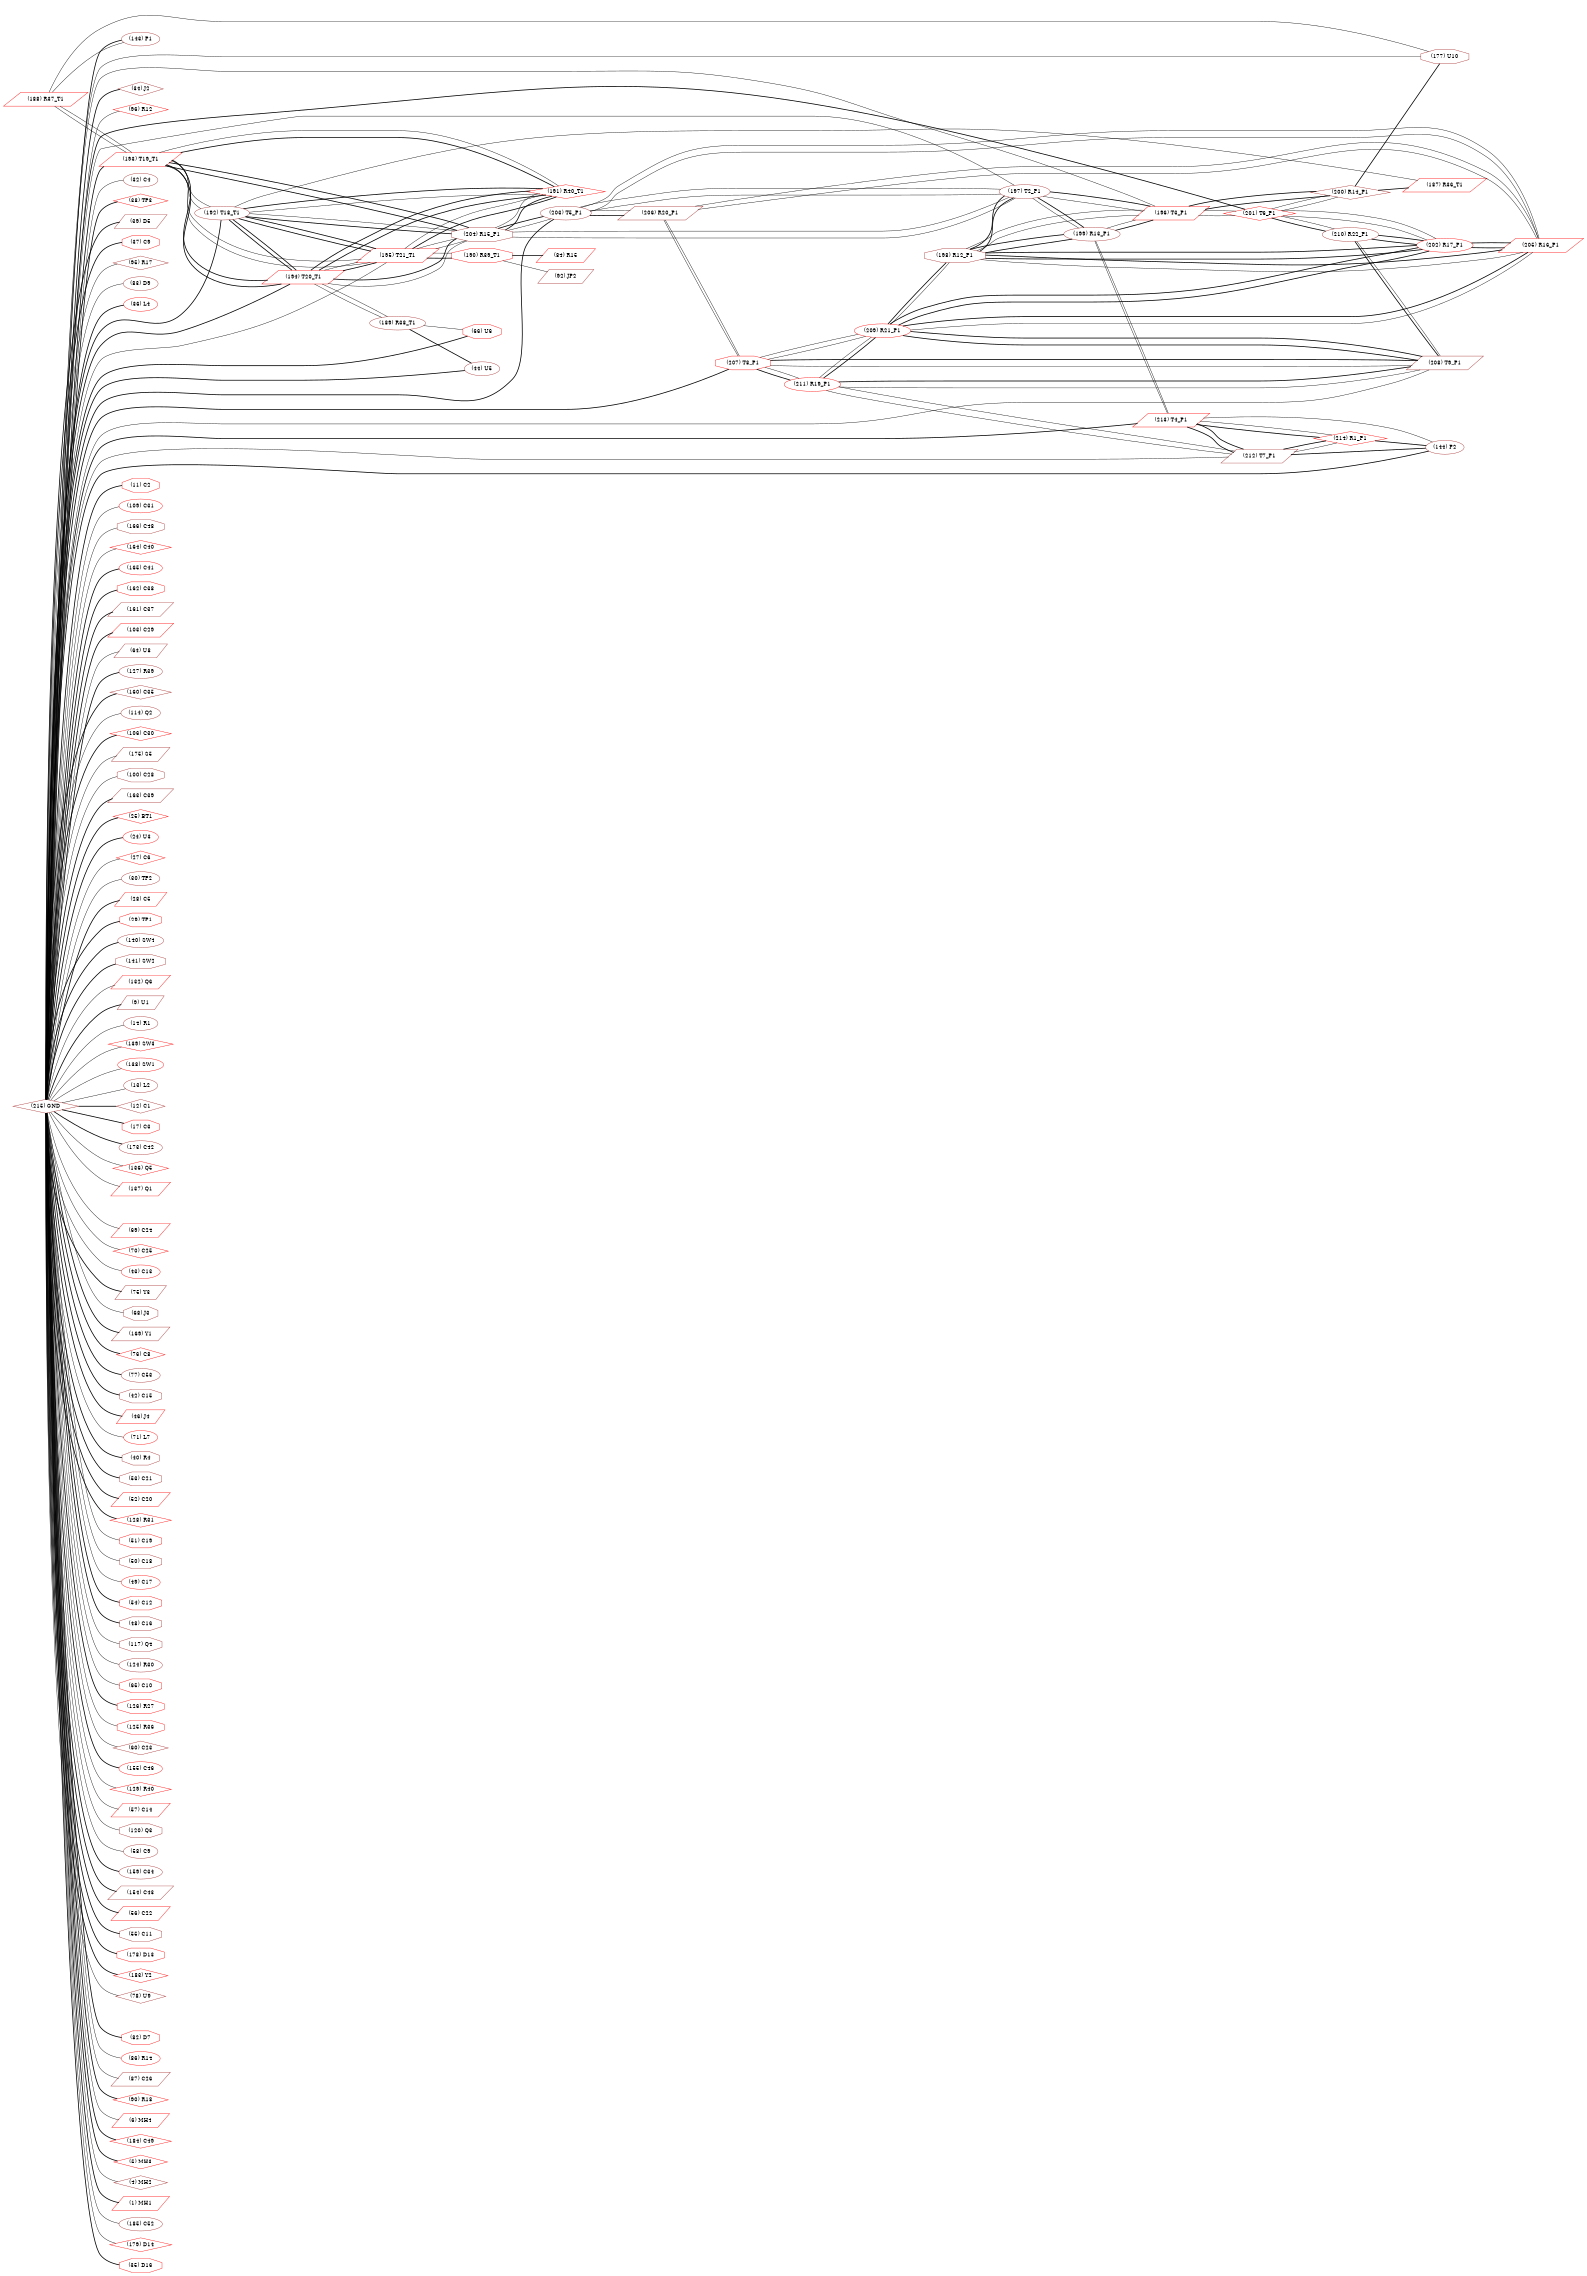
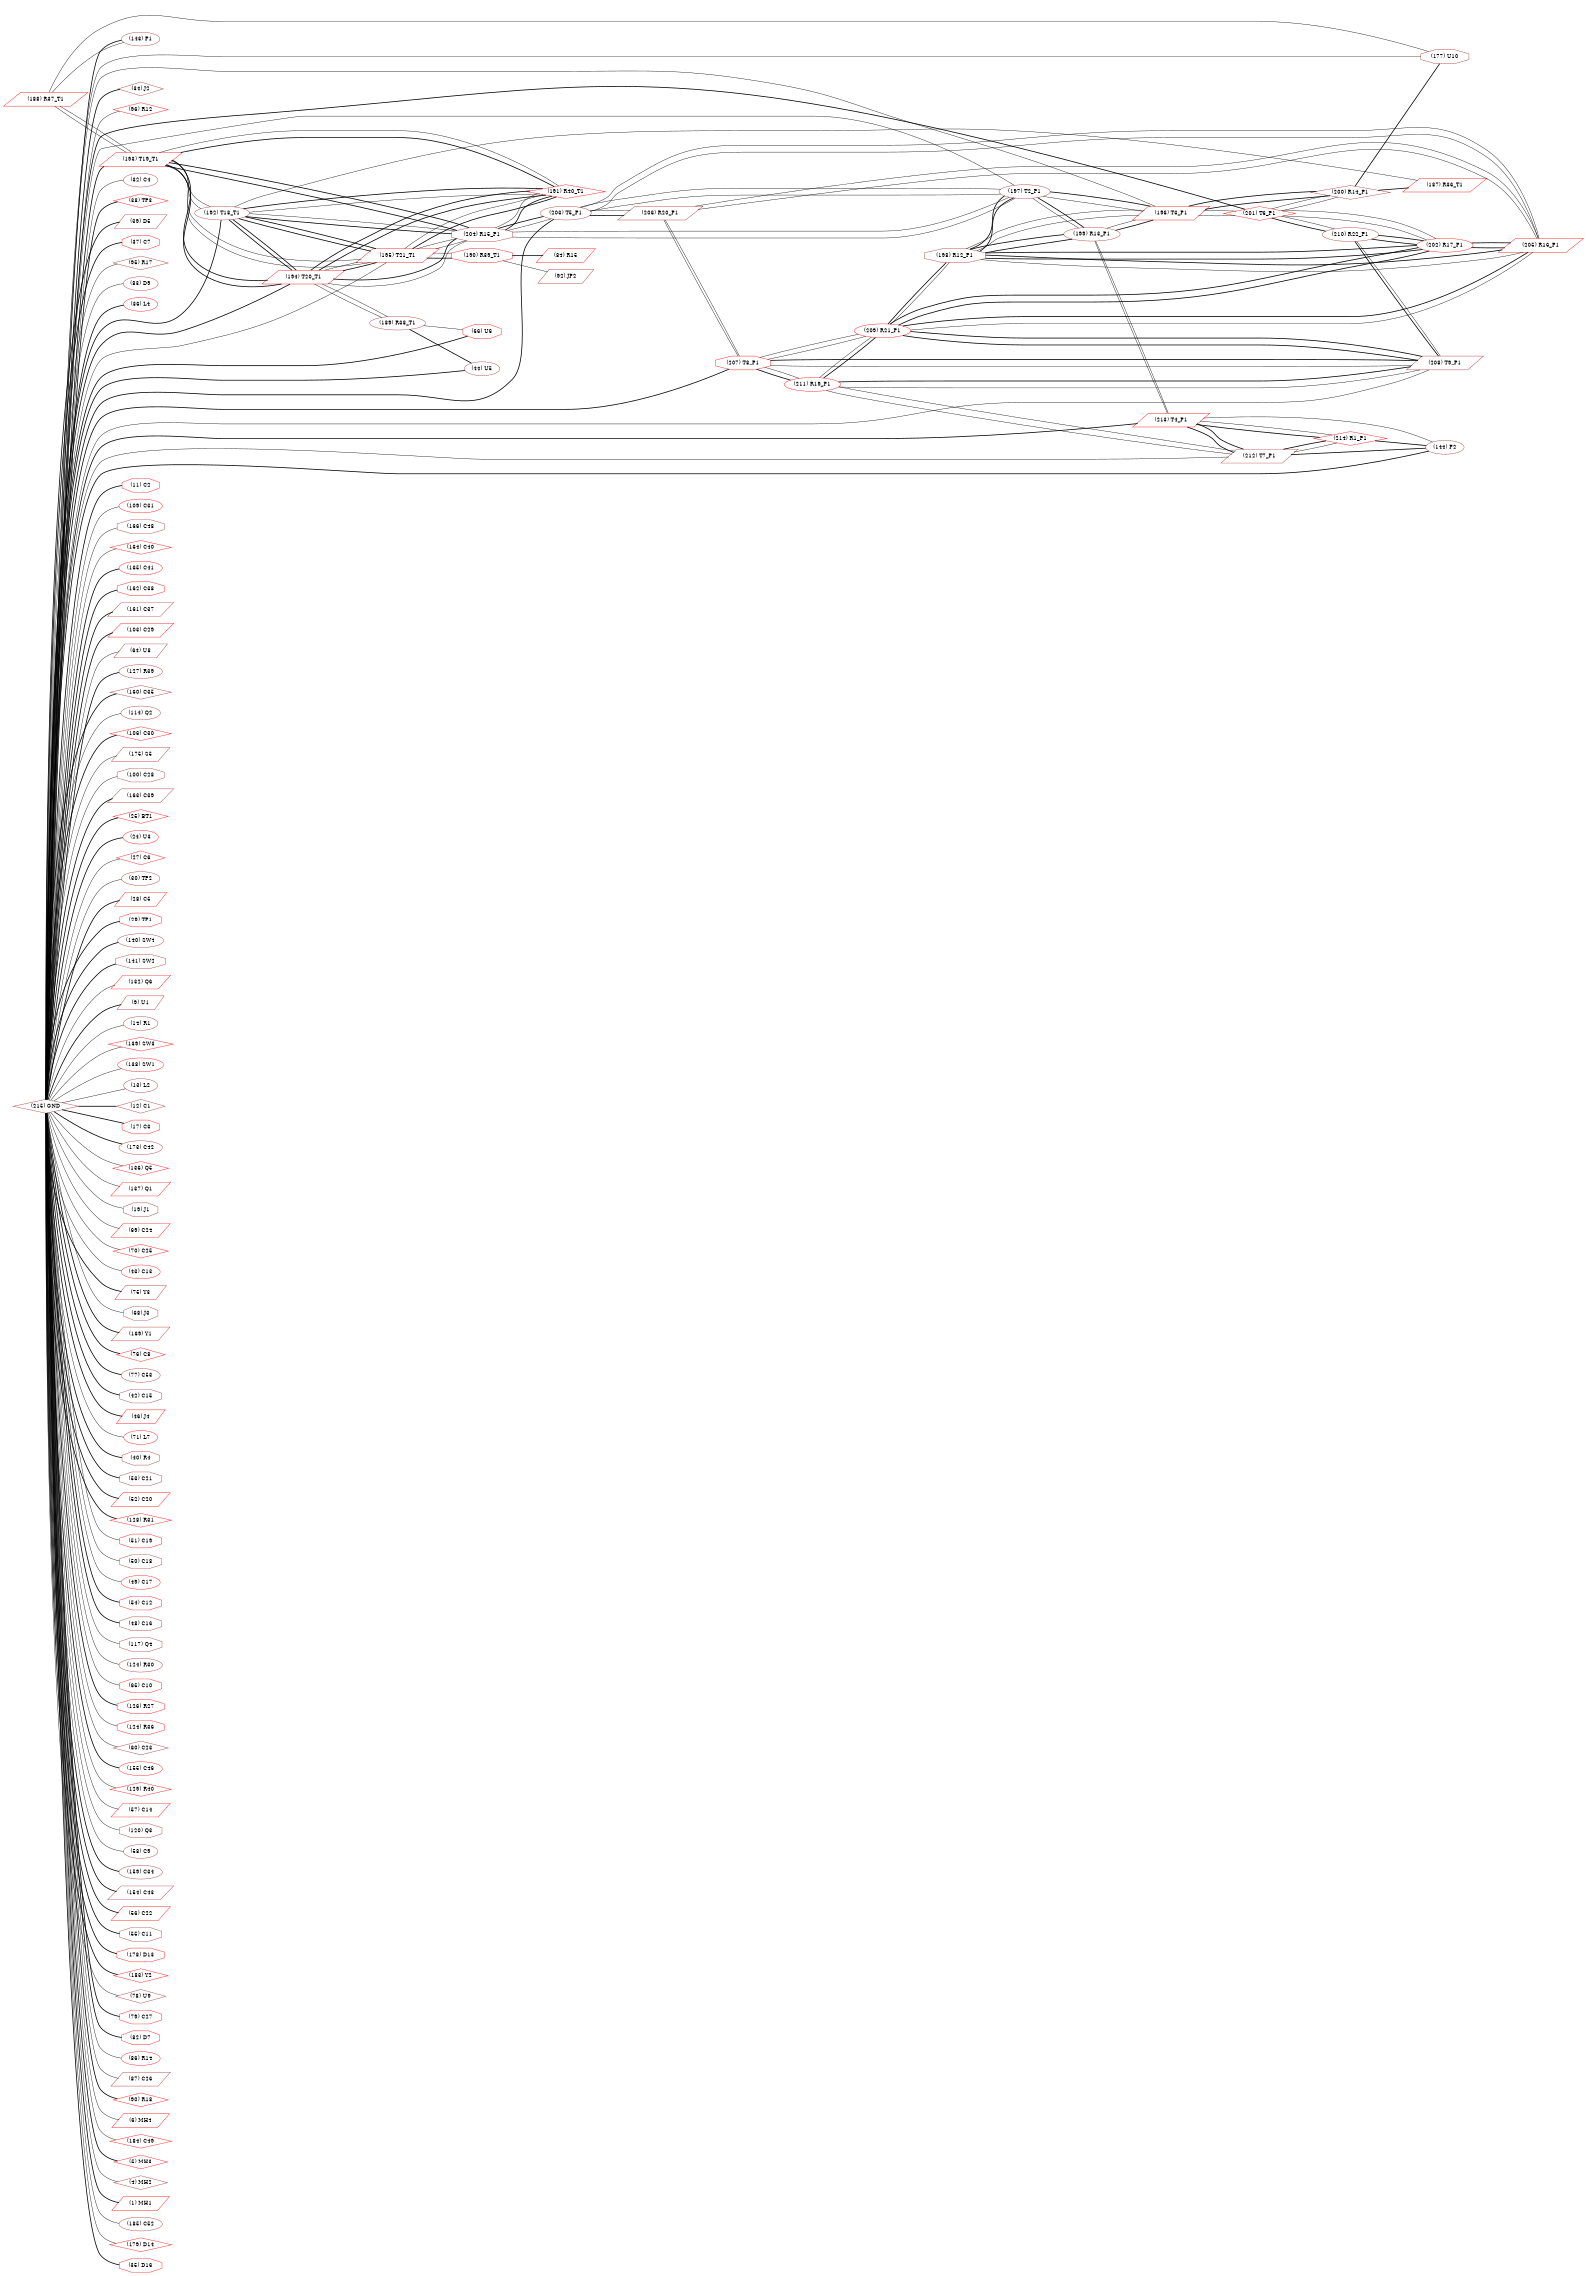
(141, 242) -> (141, 242)
none -> (141, 1210)
(61, 1632) -> (61, 1632)
(141, 1727) -> (141, 1727)
none -> (141, 2017)
